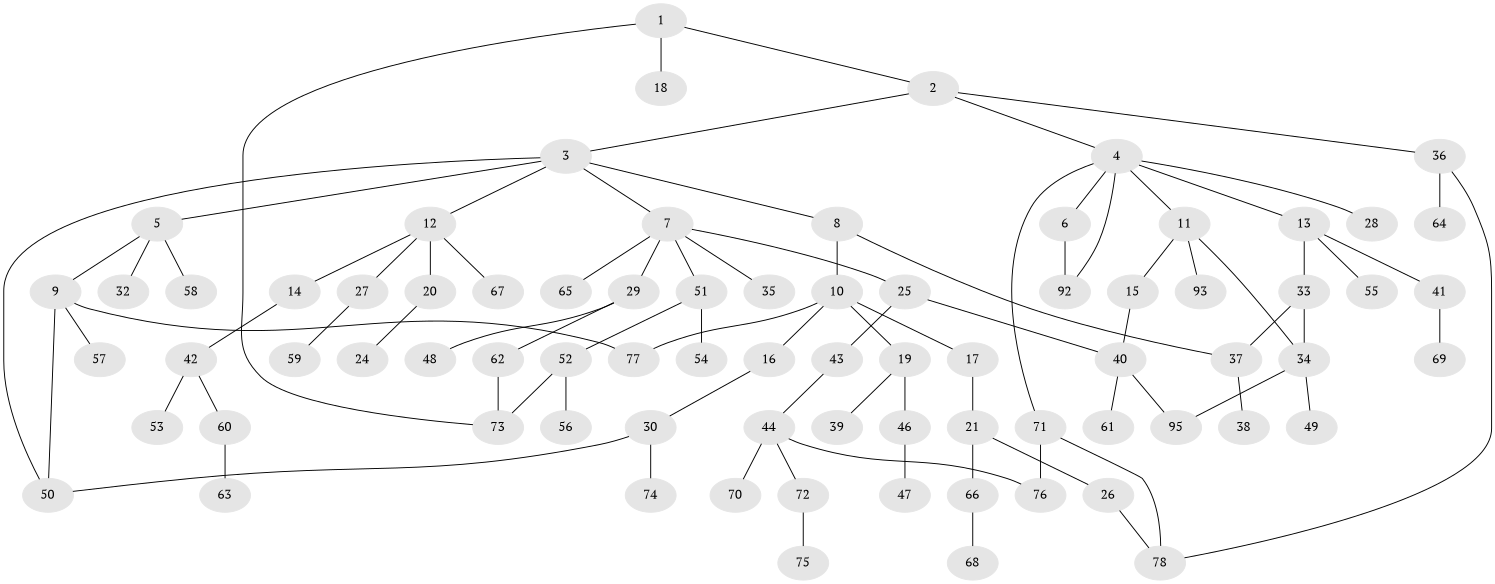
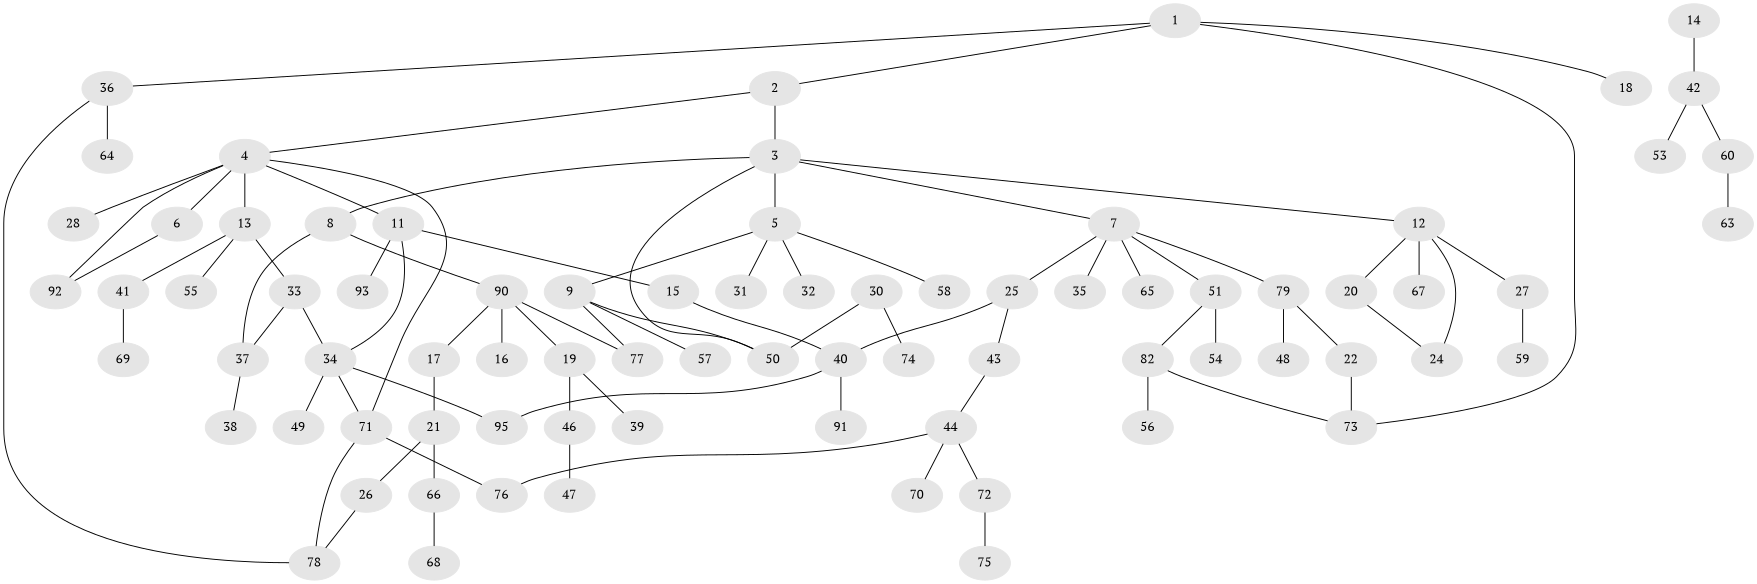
(1187, 122) -> (641, 55)
(363, 258) -> (1455, 289)
(634, 292) -> (1283, 292)
none -> (741, 292)
(837, 292) -> (502, 292)
(498, 360) -> (1351, 360)
(566, 360) -> (1148, 360)
none -> (348, 394)
(710, 394) -> none
(1108, 428) -> (841, 428)
